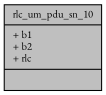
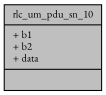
(22, 58) -> (26, 58)
